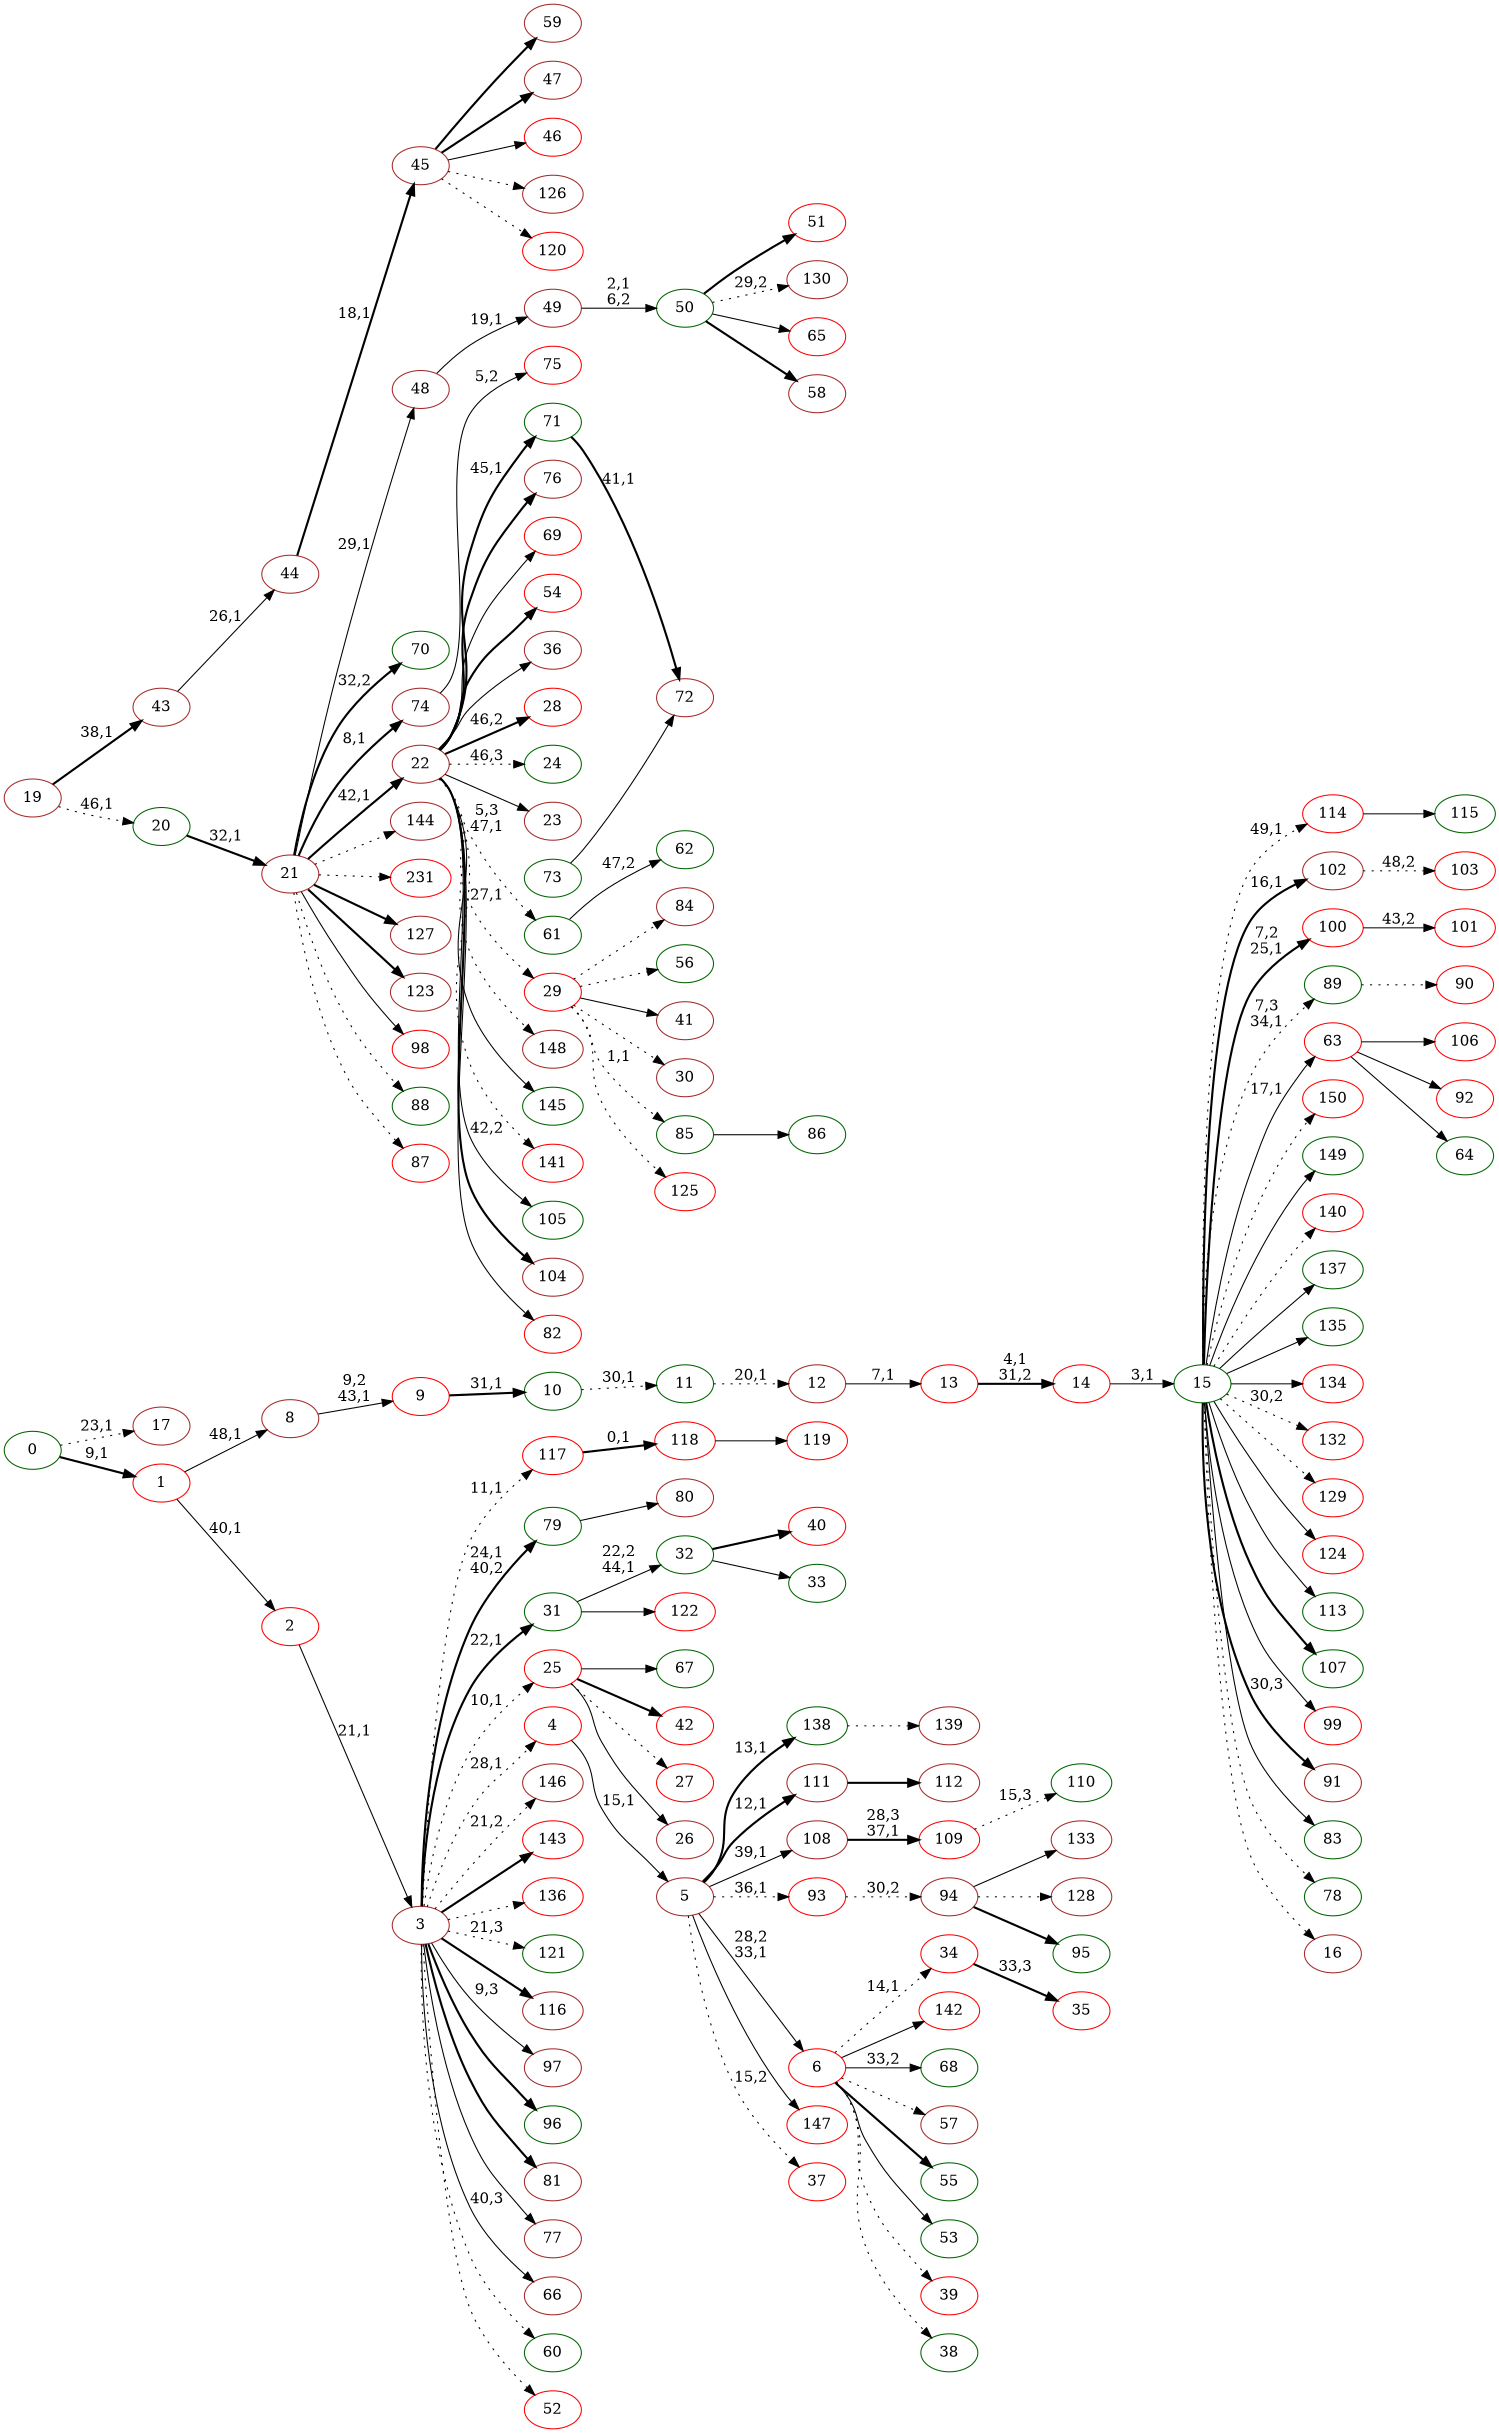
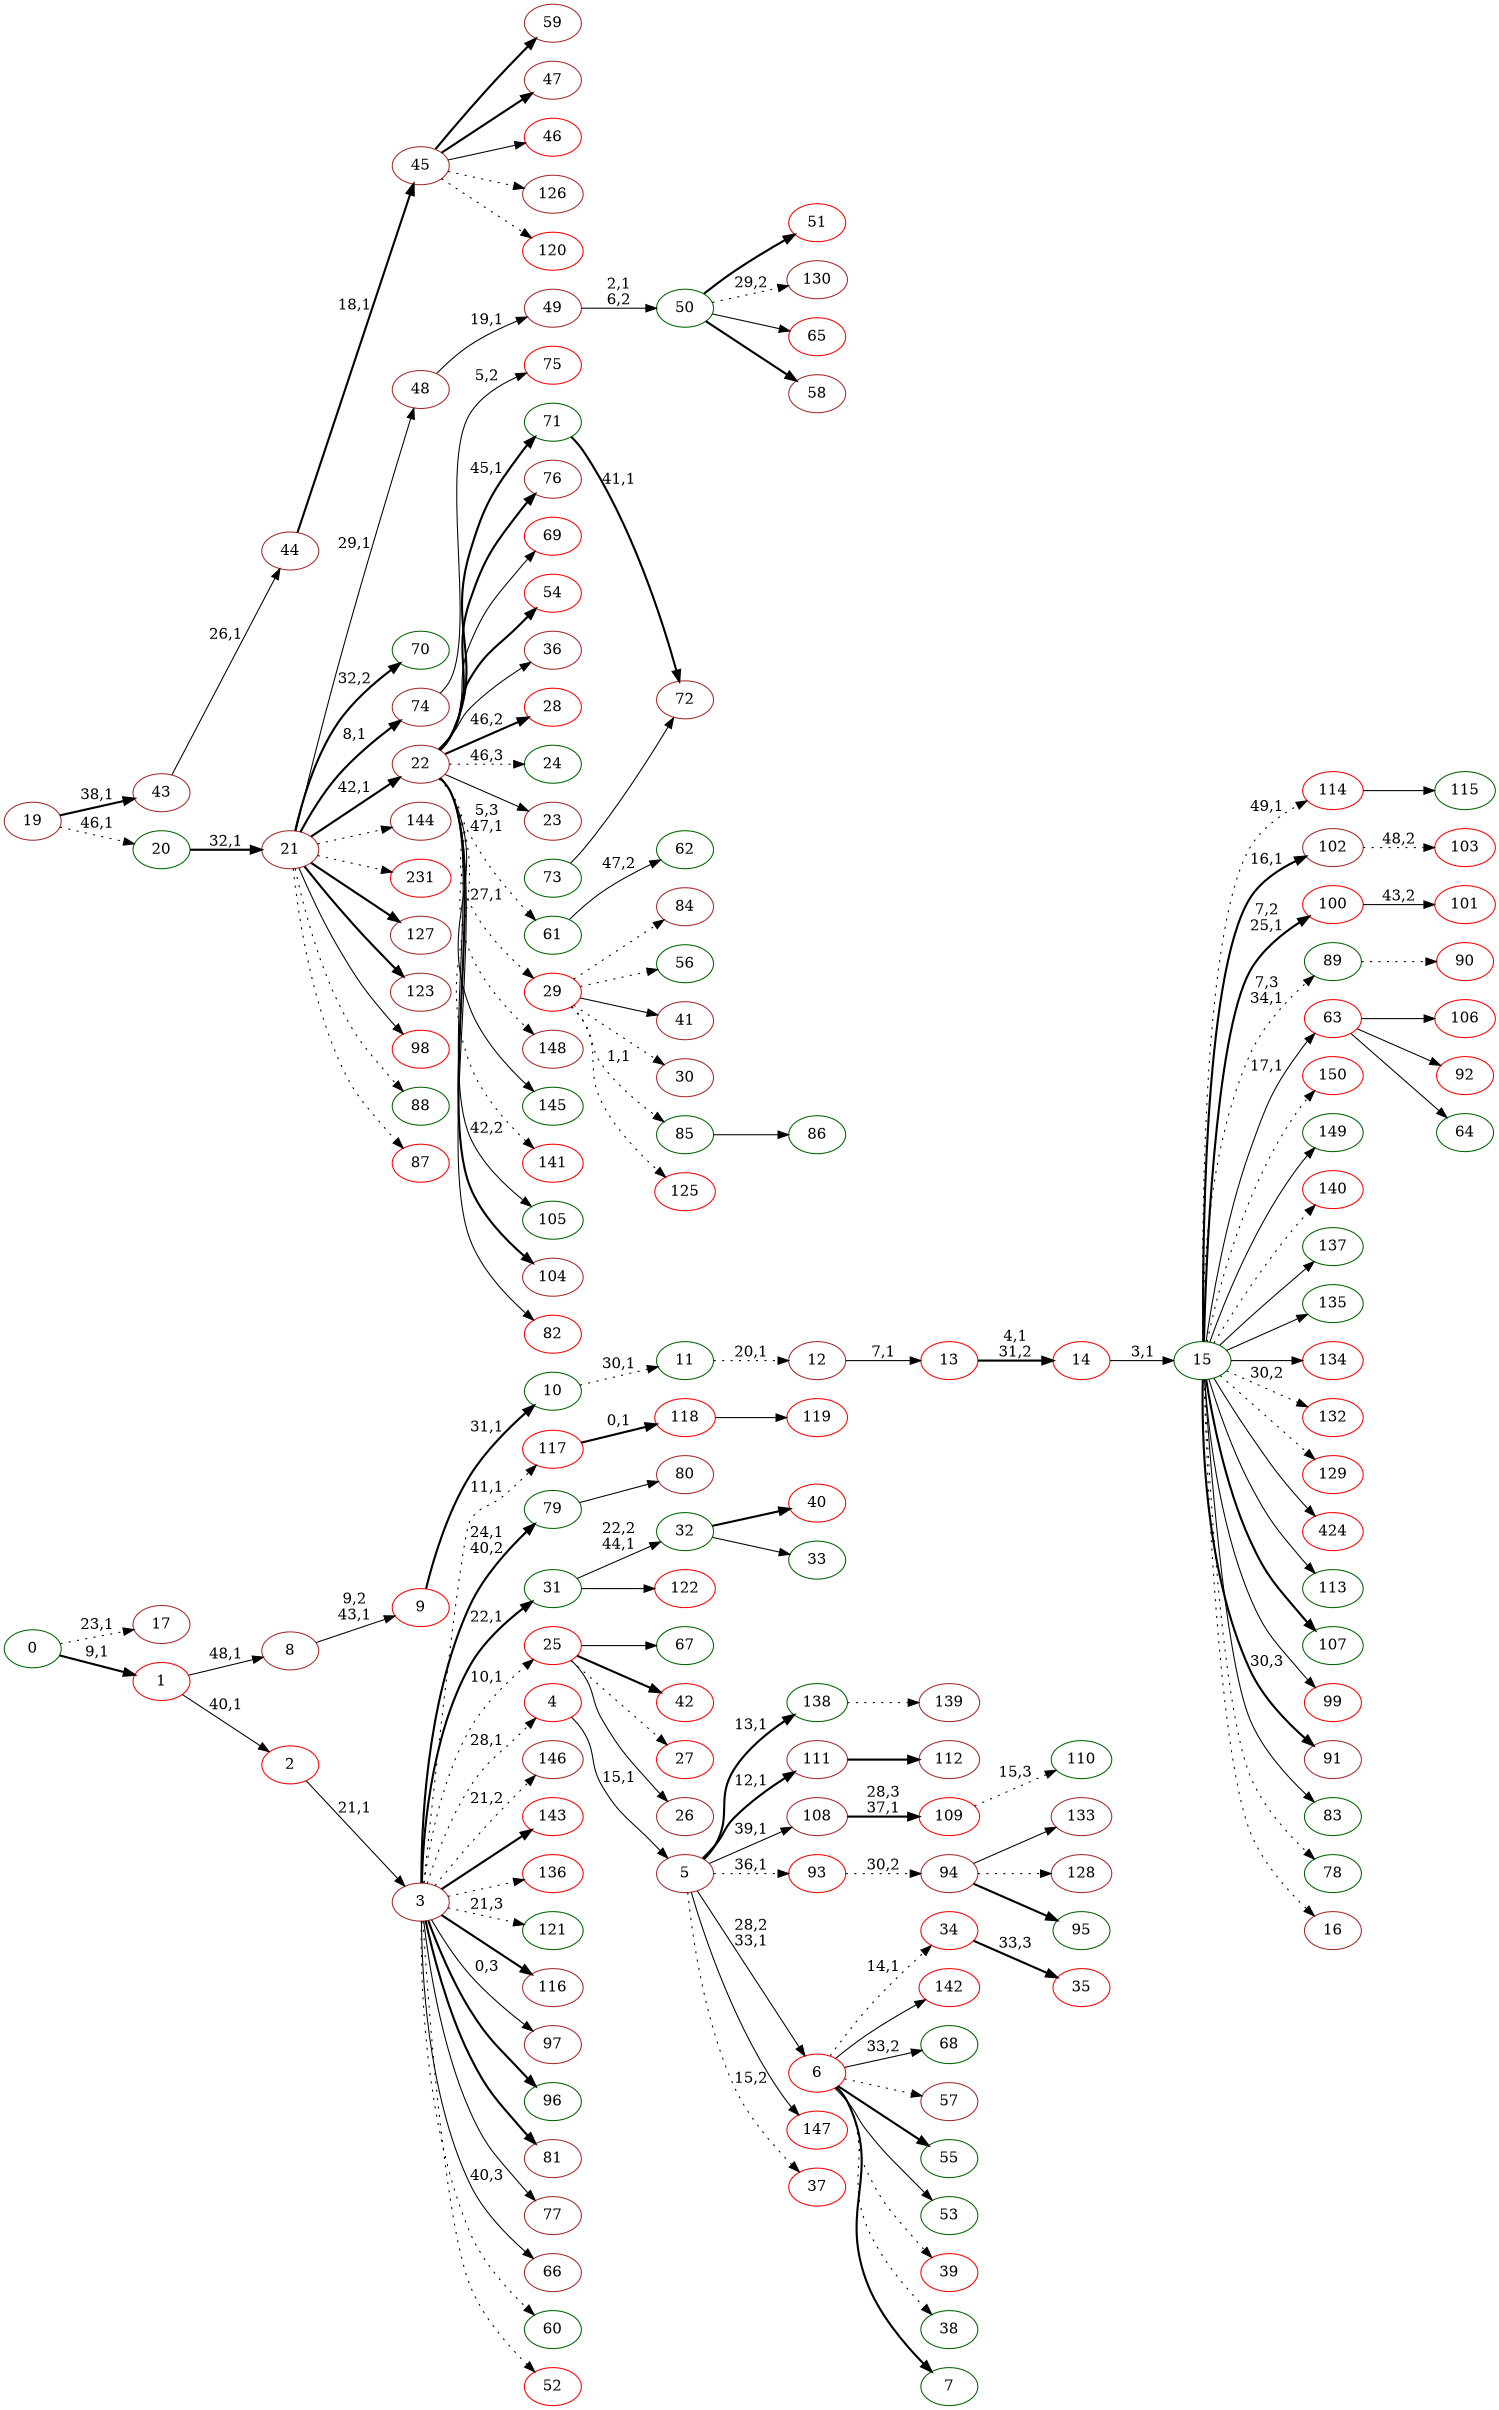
(1333, 1555) -> (1333, 1532)
(487, 1990) -> (487, 1967)
none -> (949, 2387)
